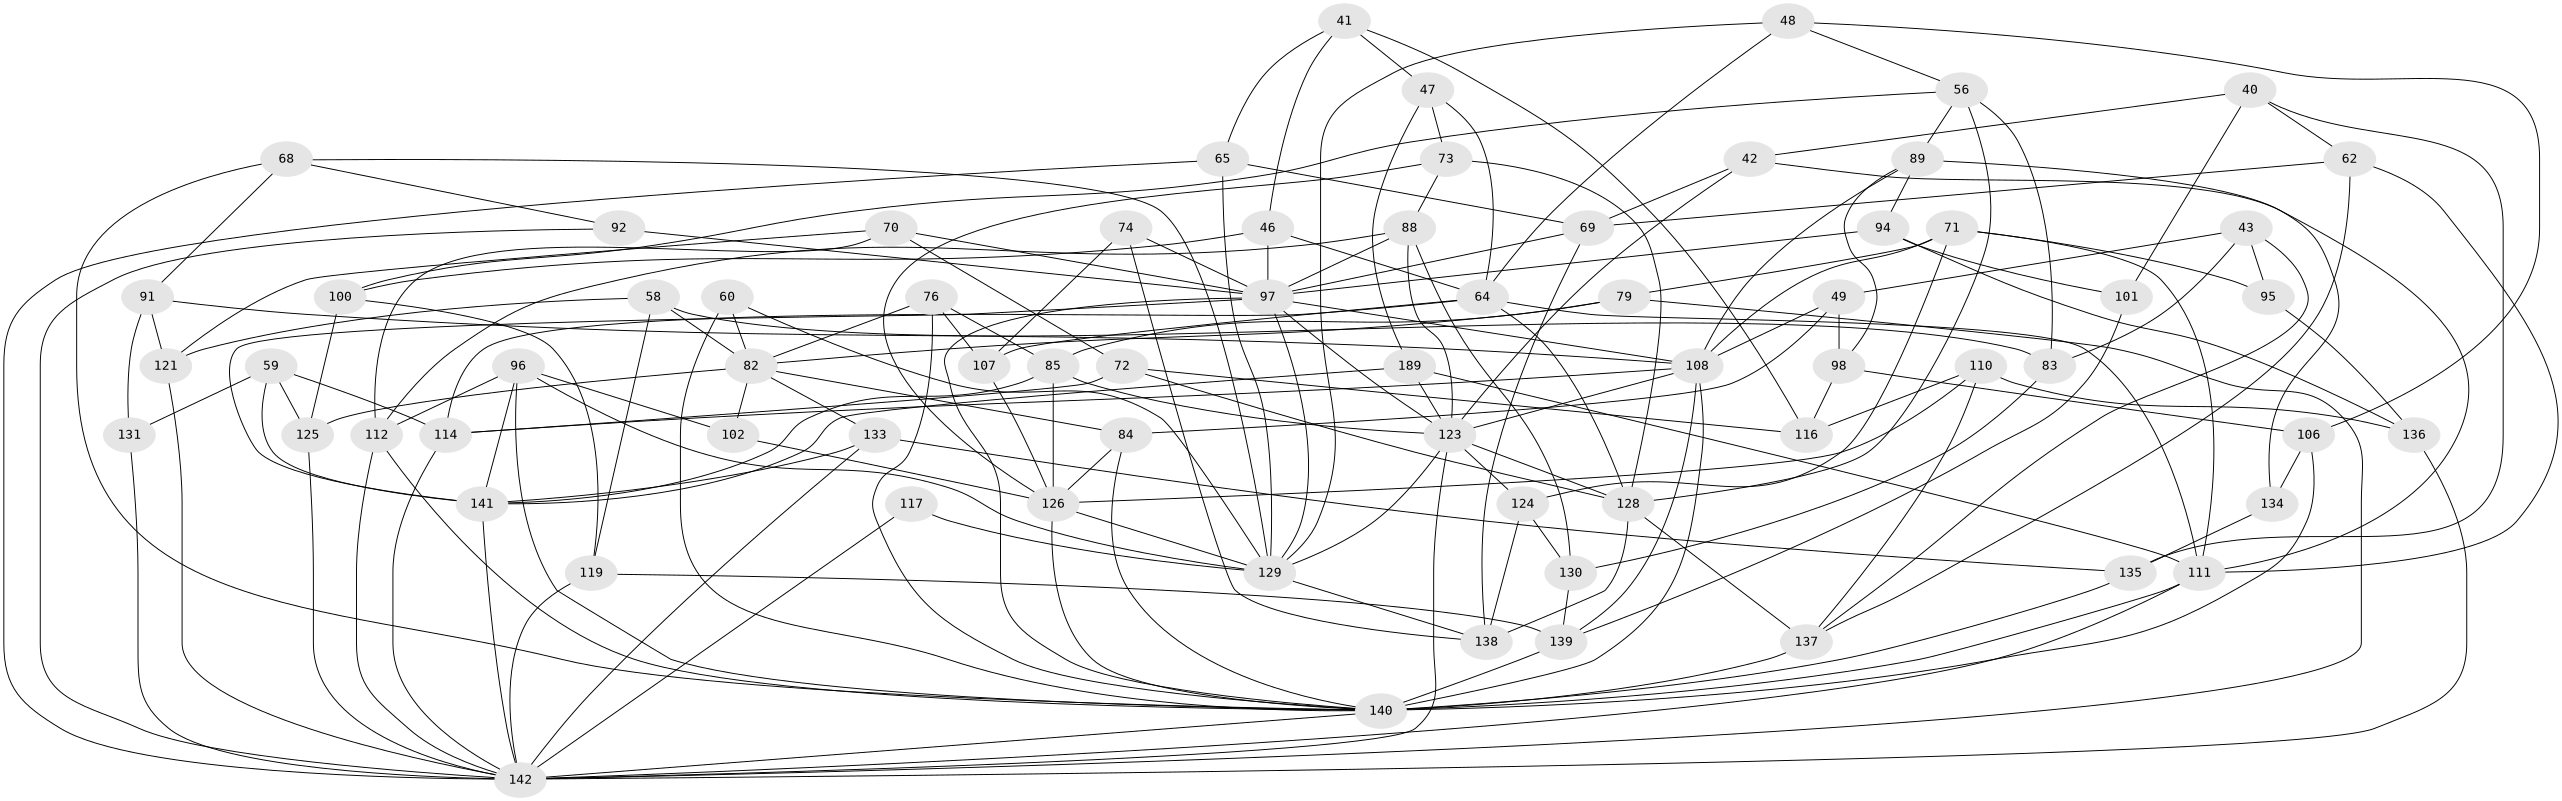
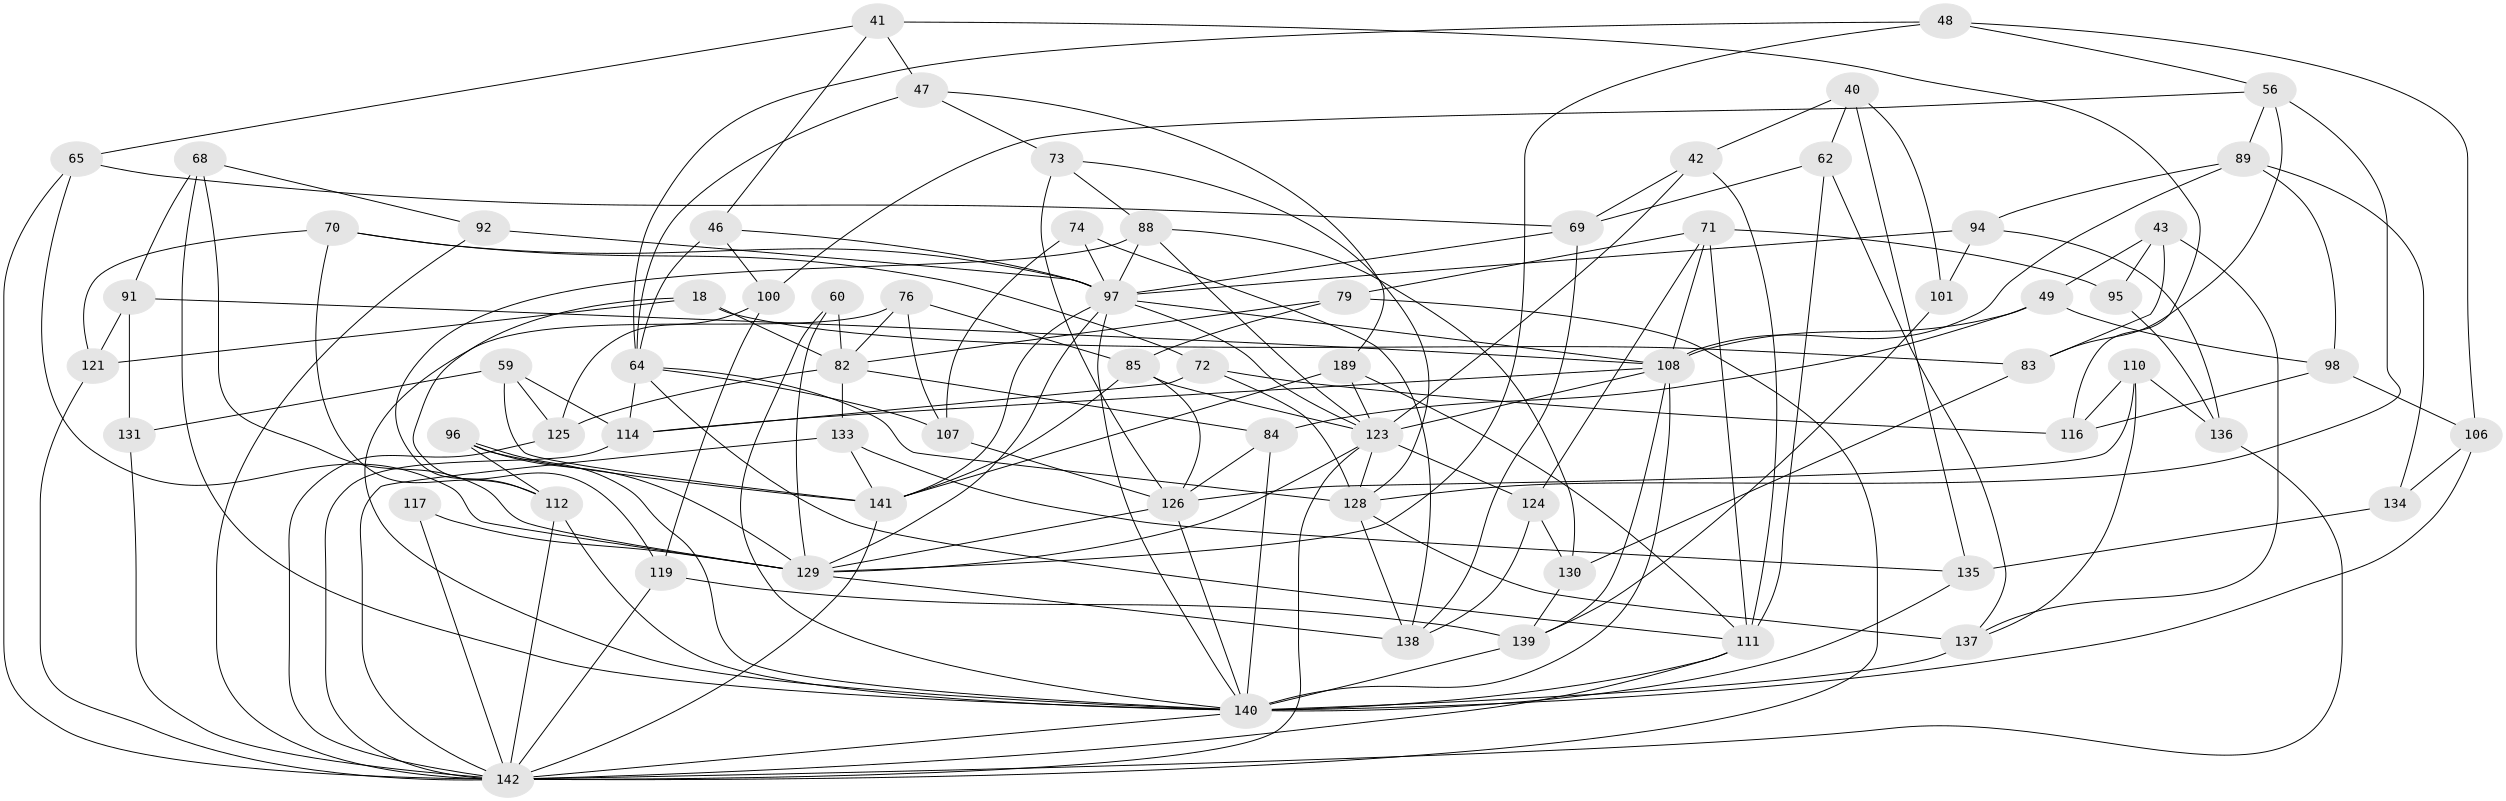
(654, 297) -> (700, 297)
(733, 435) -> none
